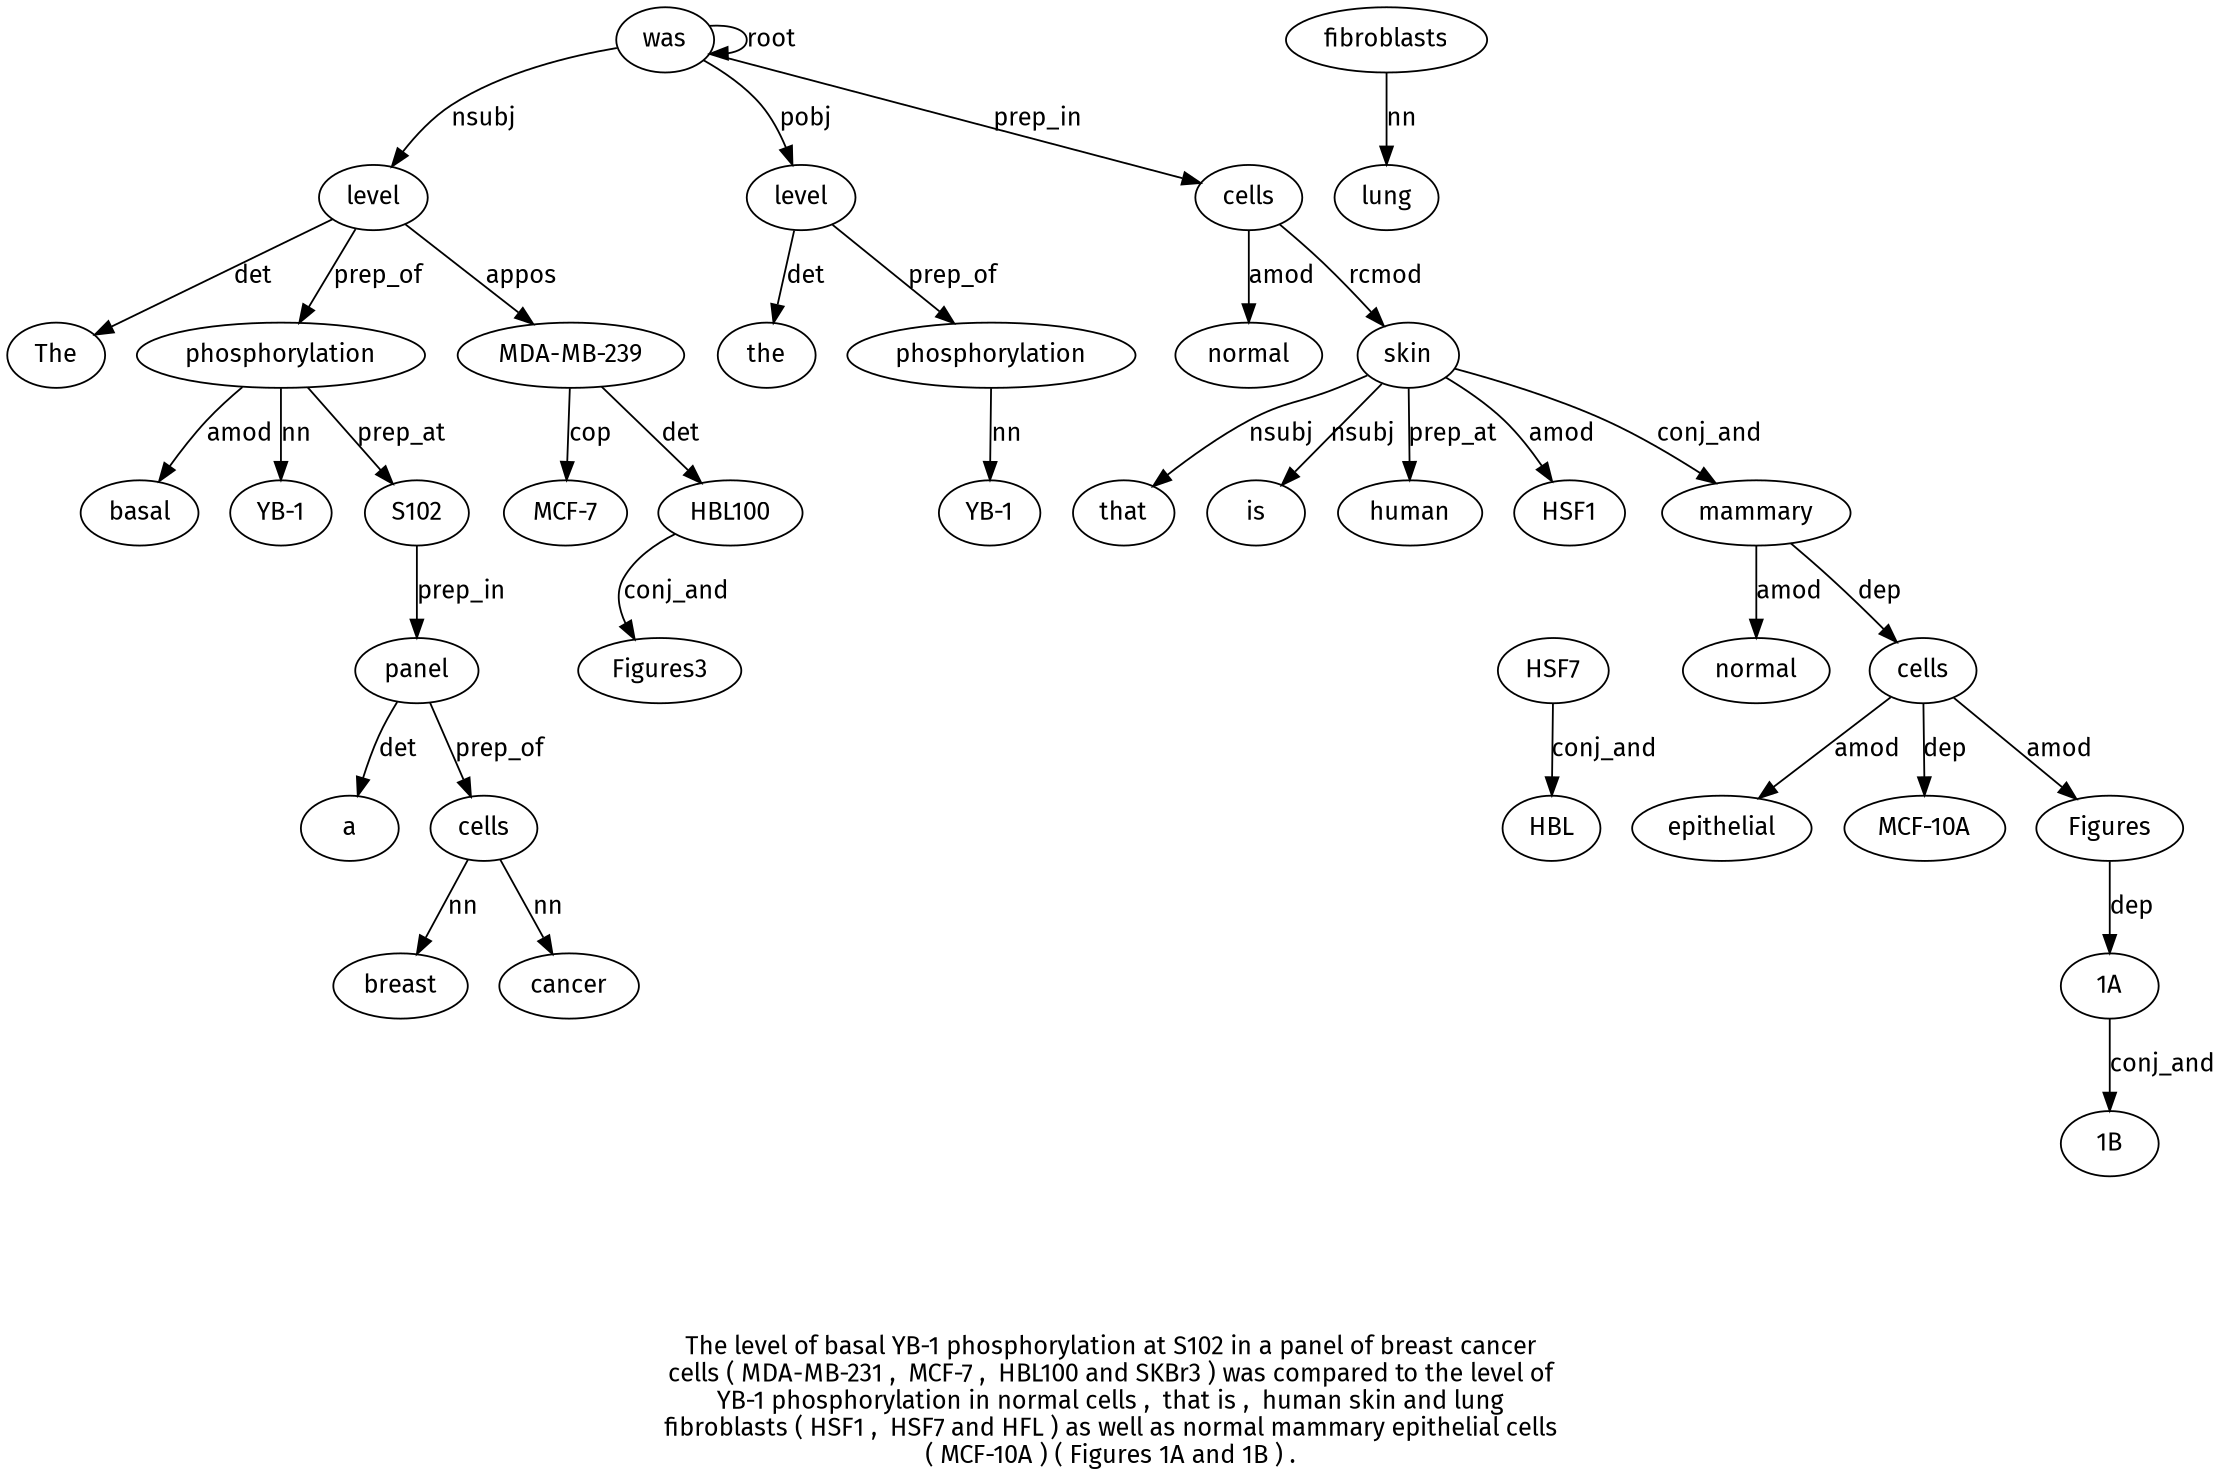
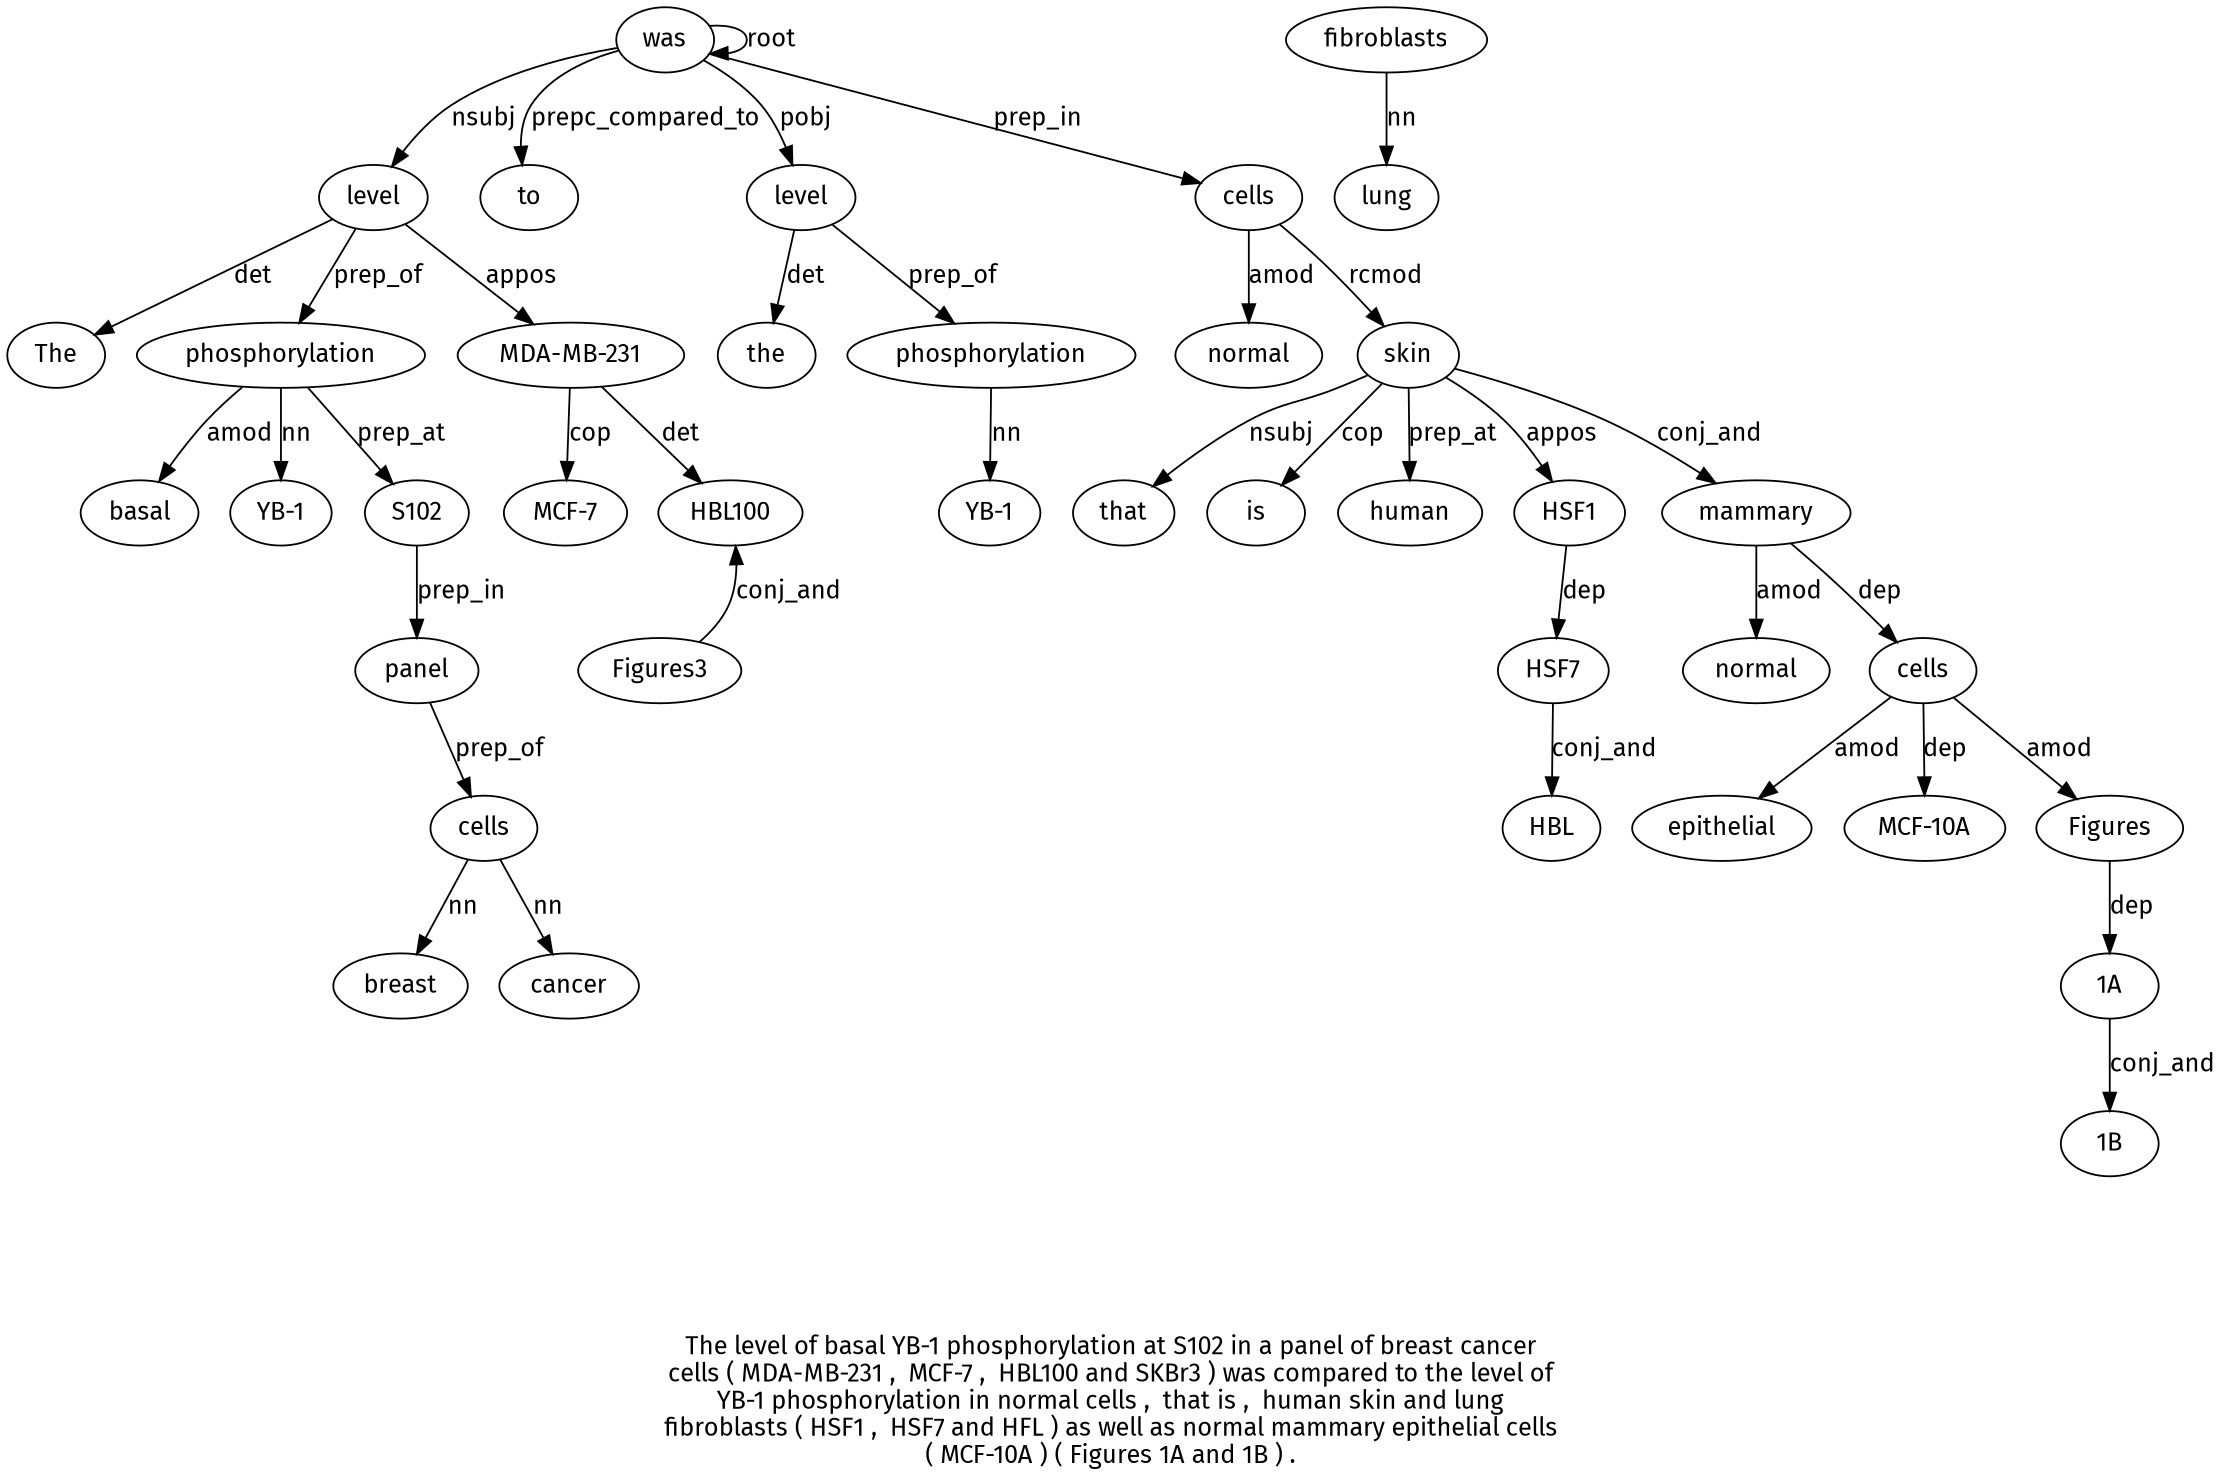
none -> (529, 198)
(571, 355) -> (571, 355)
(1363, 434) -> (1363, 434)
(1562, 434) -> (1562, 434)
(630, 569) -> (727, 608)
none -> (1562, 583)
(350, 828) -> none
